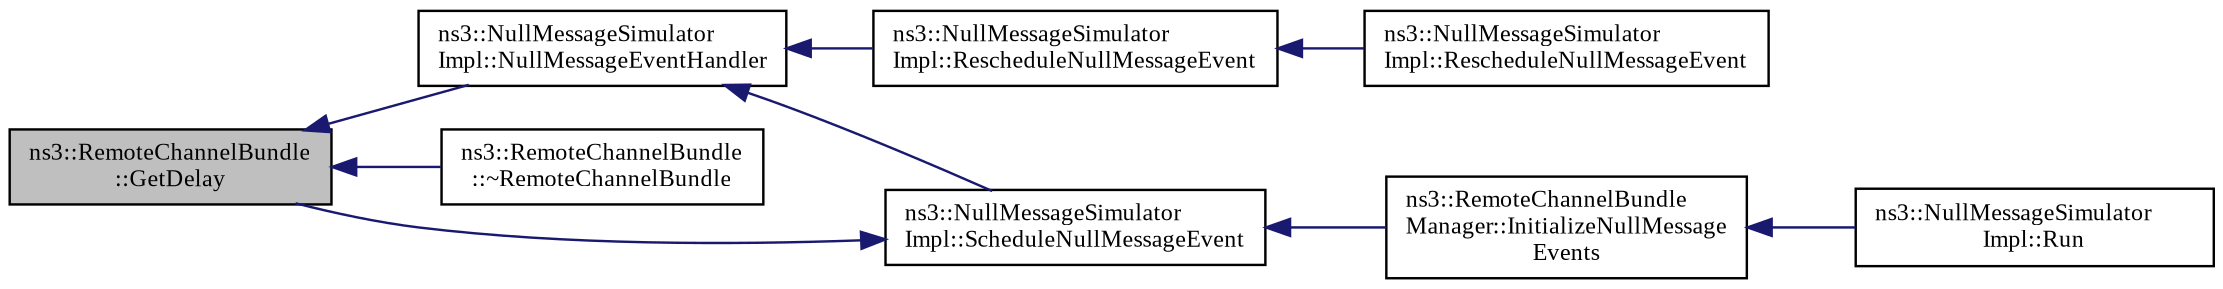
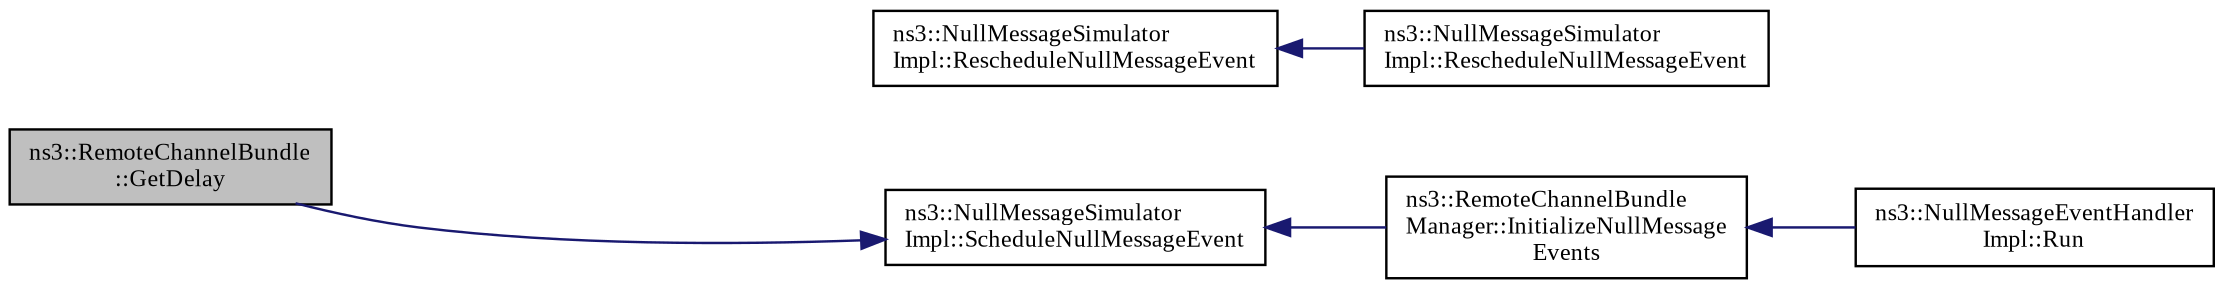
(602, 48) -> none
(602, 167) -> none
(2035, 227) -> (2035, 227)
